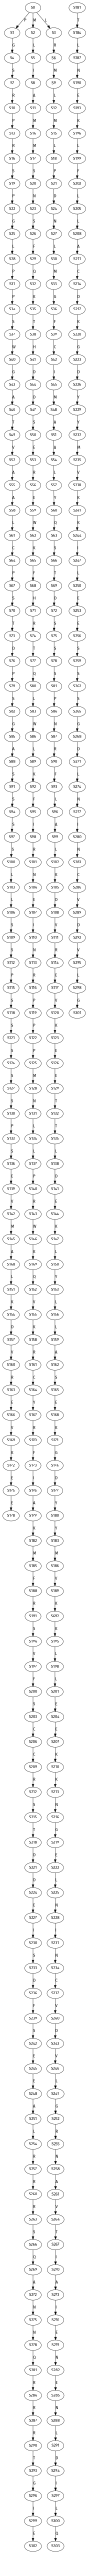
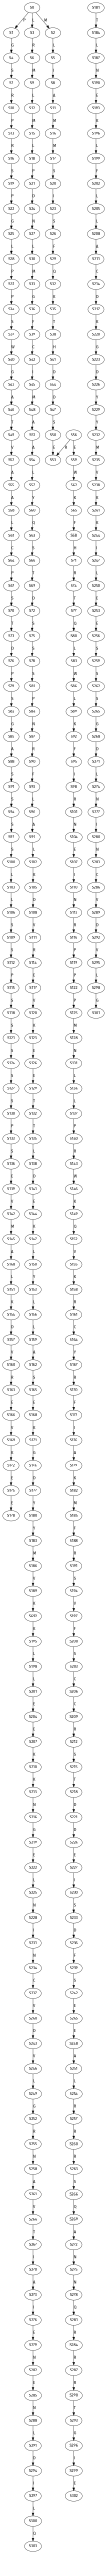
(34, 196) -> (54, 196)
(33, 471) -> (64, 447)
